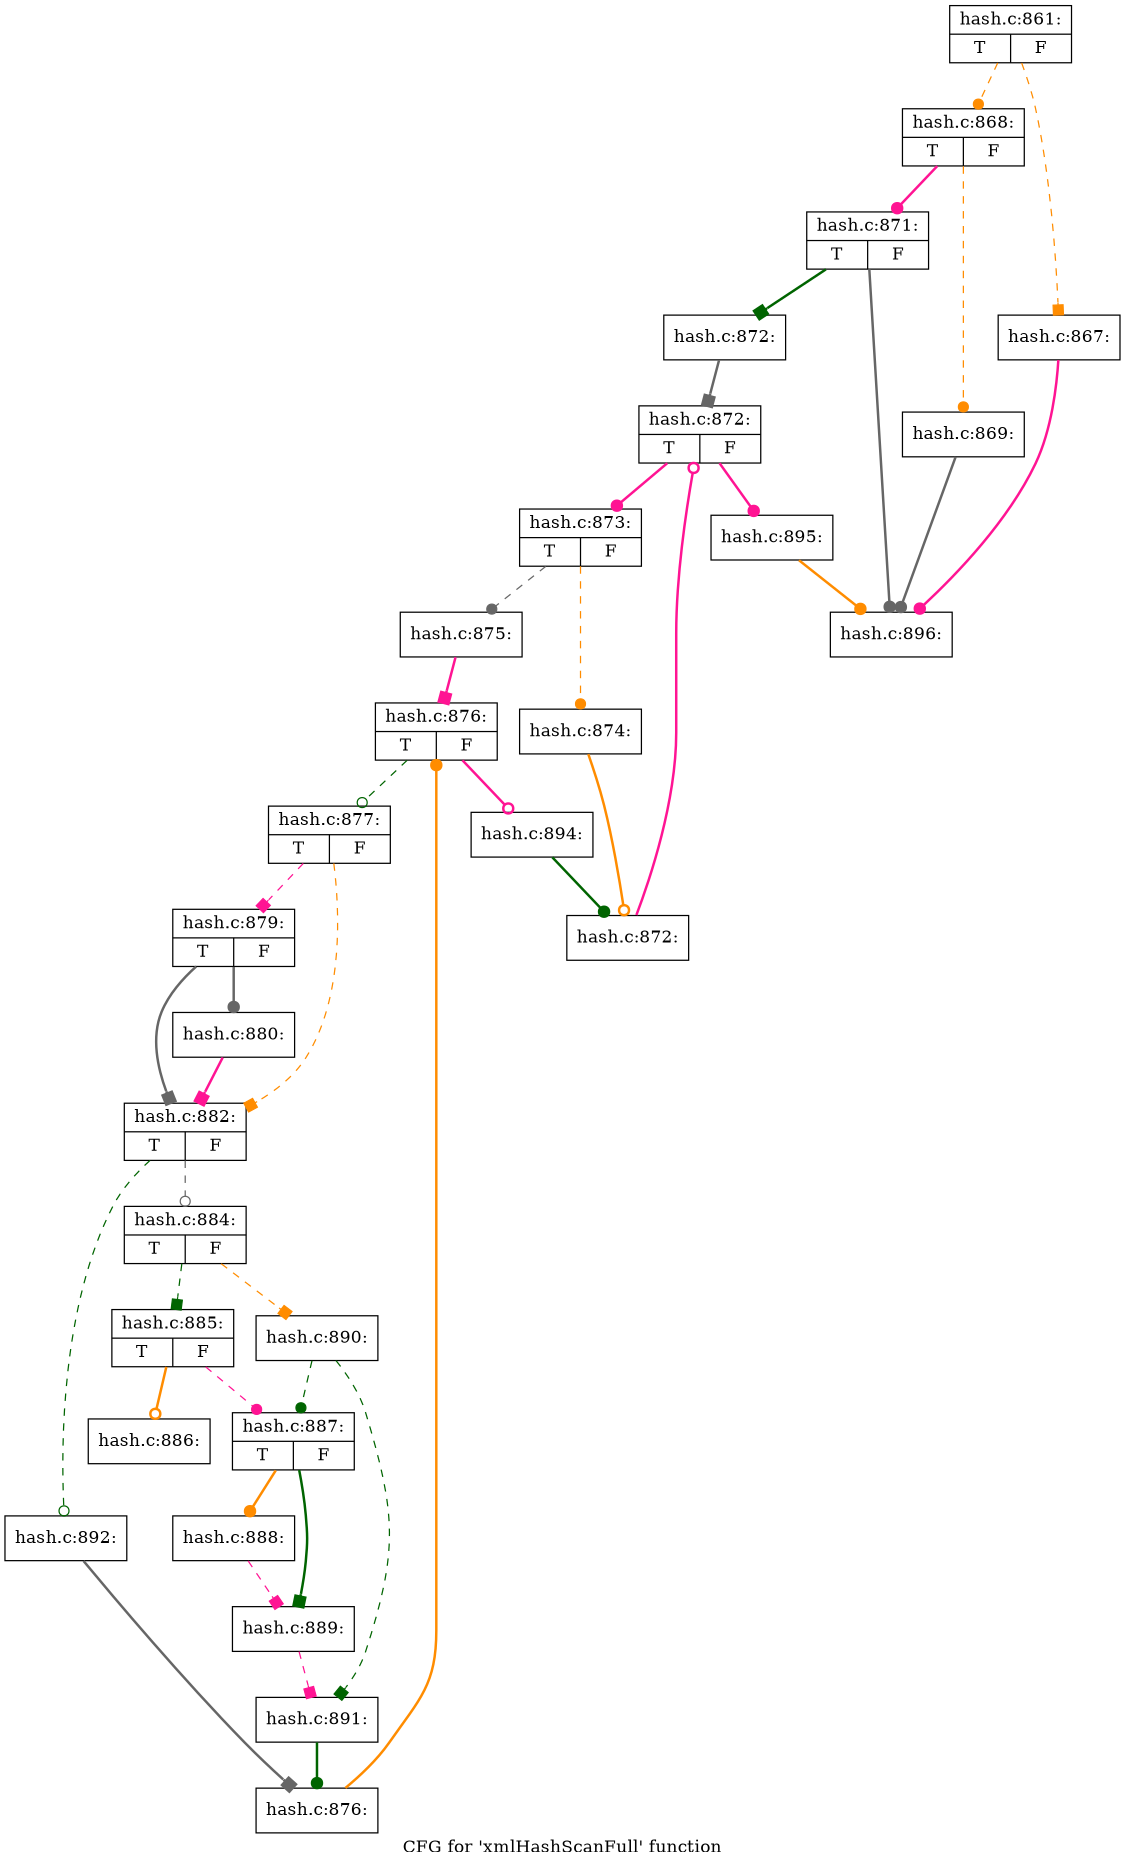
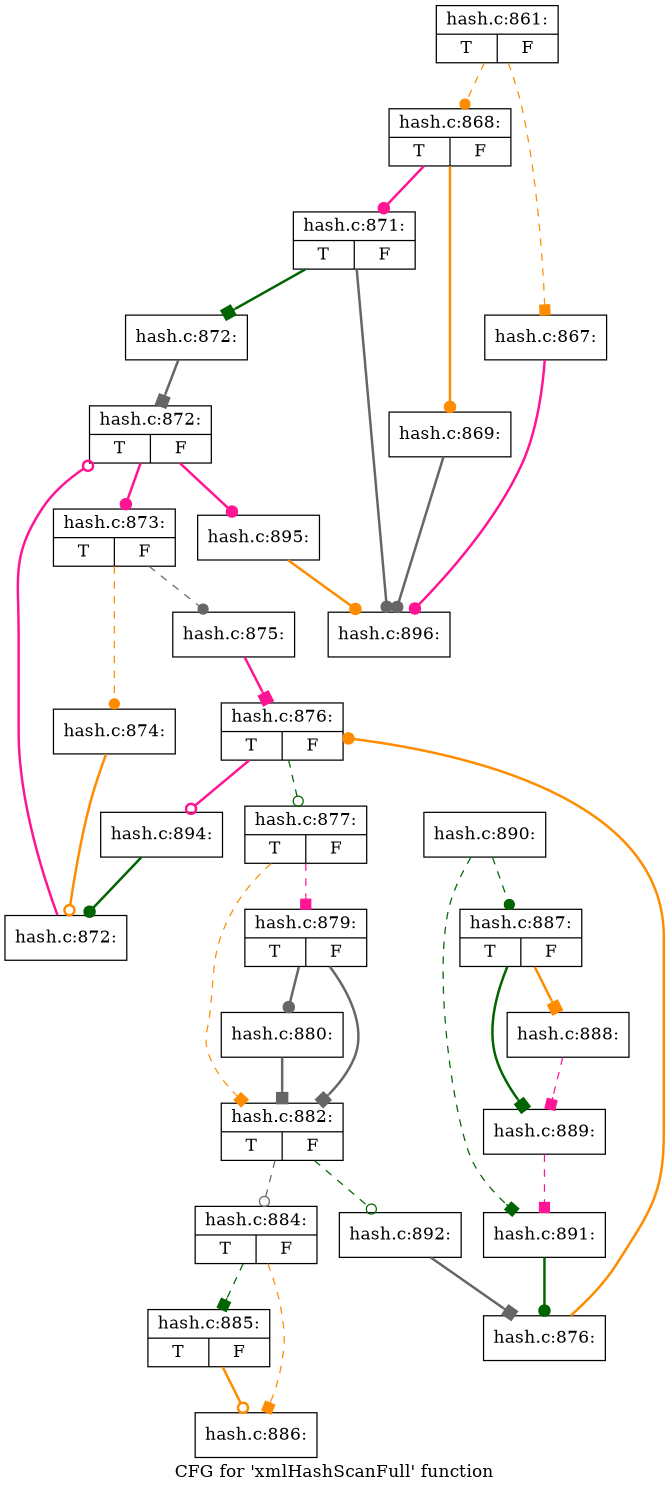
(963, 284) -> (450, 284)
(214, 1075) -> (282, 1074)
(250, 1286) -> (284, 1332)
(229, 1386) -> none
(264, 1489) -> (543, 984)
